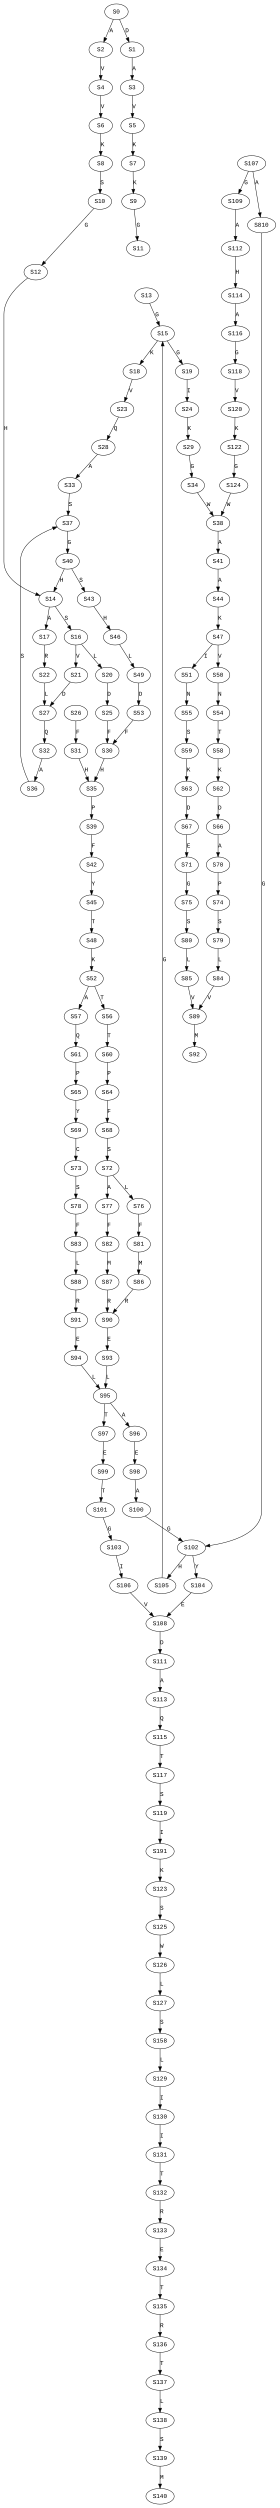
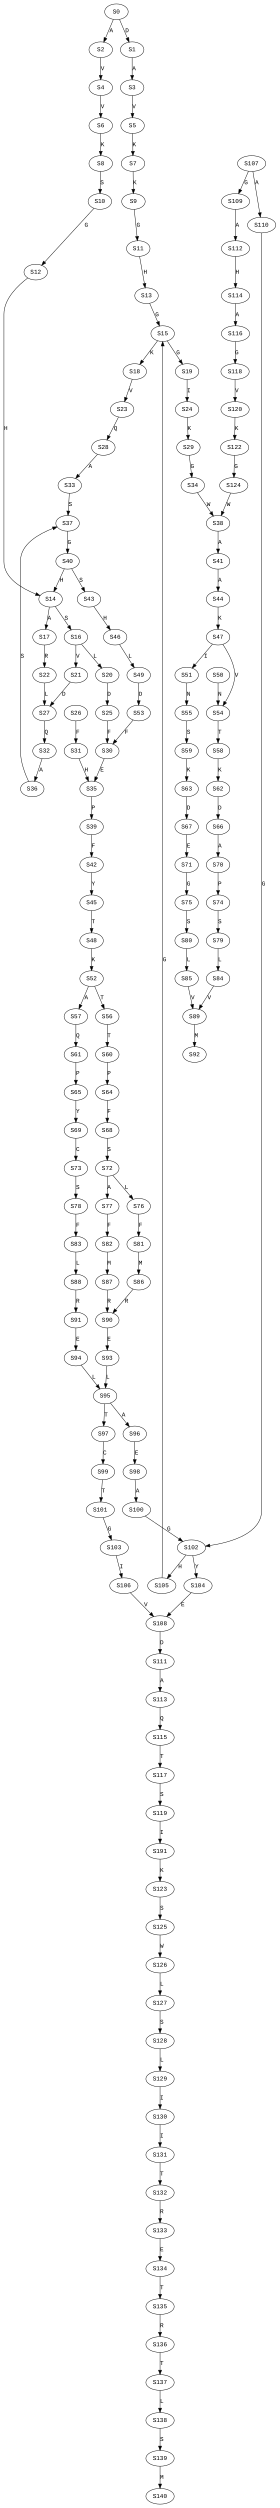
(262, 225) -> (262, 225)
none -> (142, 270)
(218, 654) -> (235, 673)
(102, 770) -> (102, 770)
(105, 1453) -> (105, 1453)
(160, 2041) -> (160, 2041)
